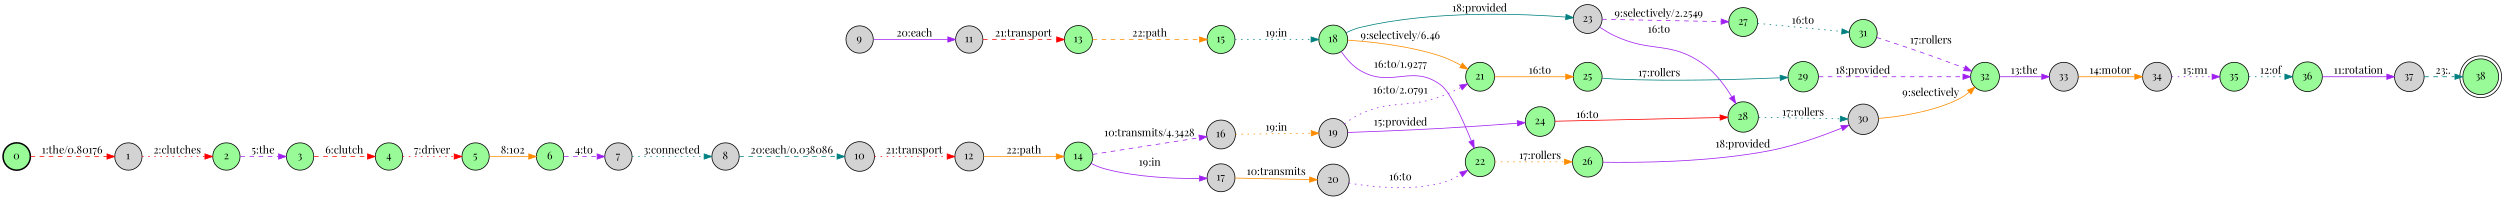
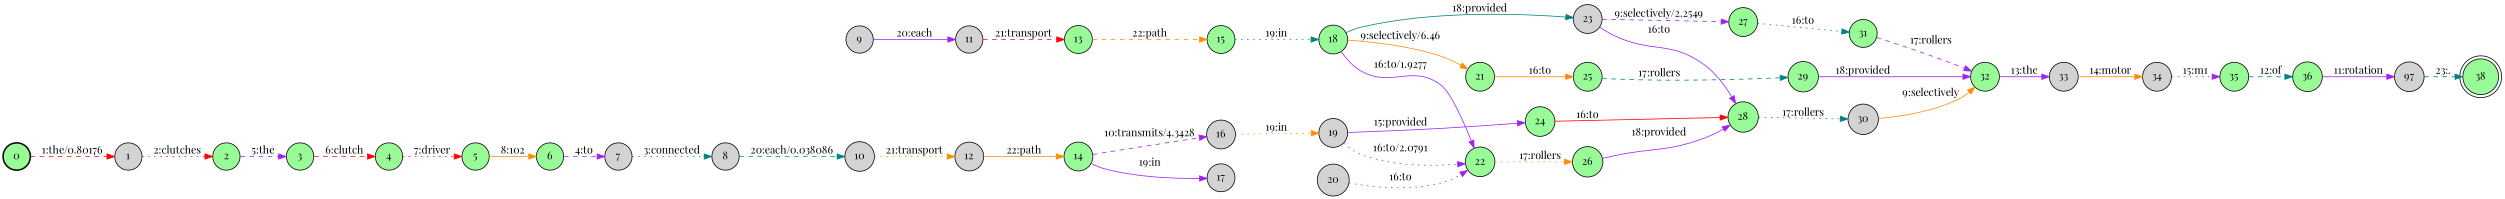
(1891, 77) -> (1891, 77)
(2267, 77) -> (2267, 77)
(2409, 77) -> (2409, 77)
(1691, 80) -> (1691, 80)
(1402, 104) -> (1398, 163)
(911, 157) -> (911, 157)
(1724, 157) -> (1664, 148)
(1272, 179) -> none
